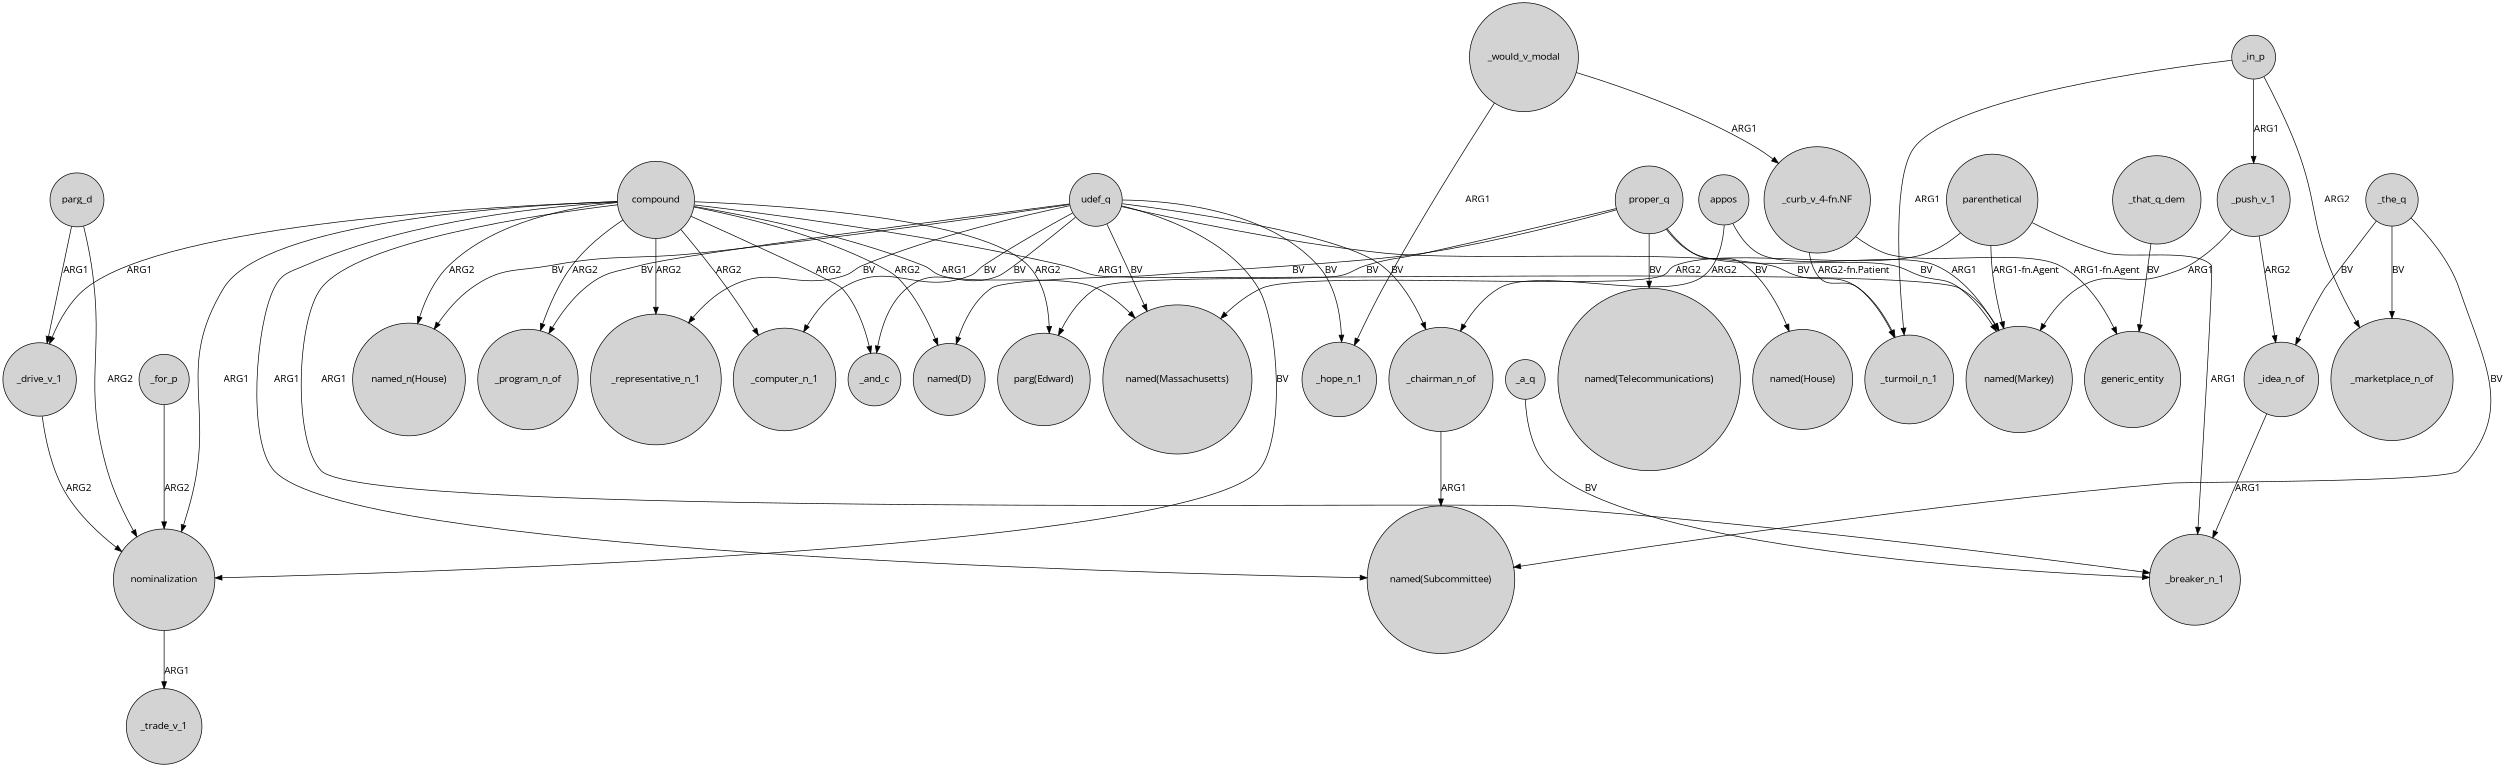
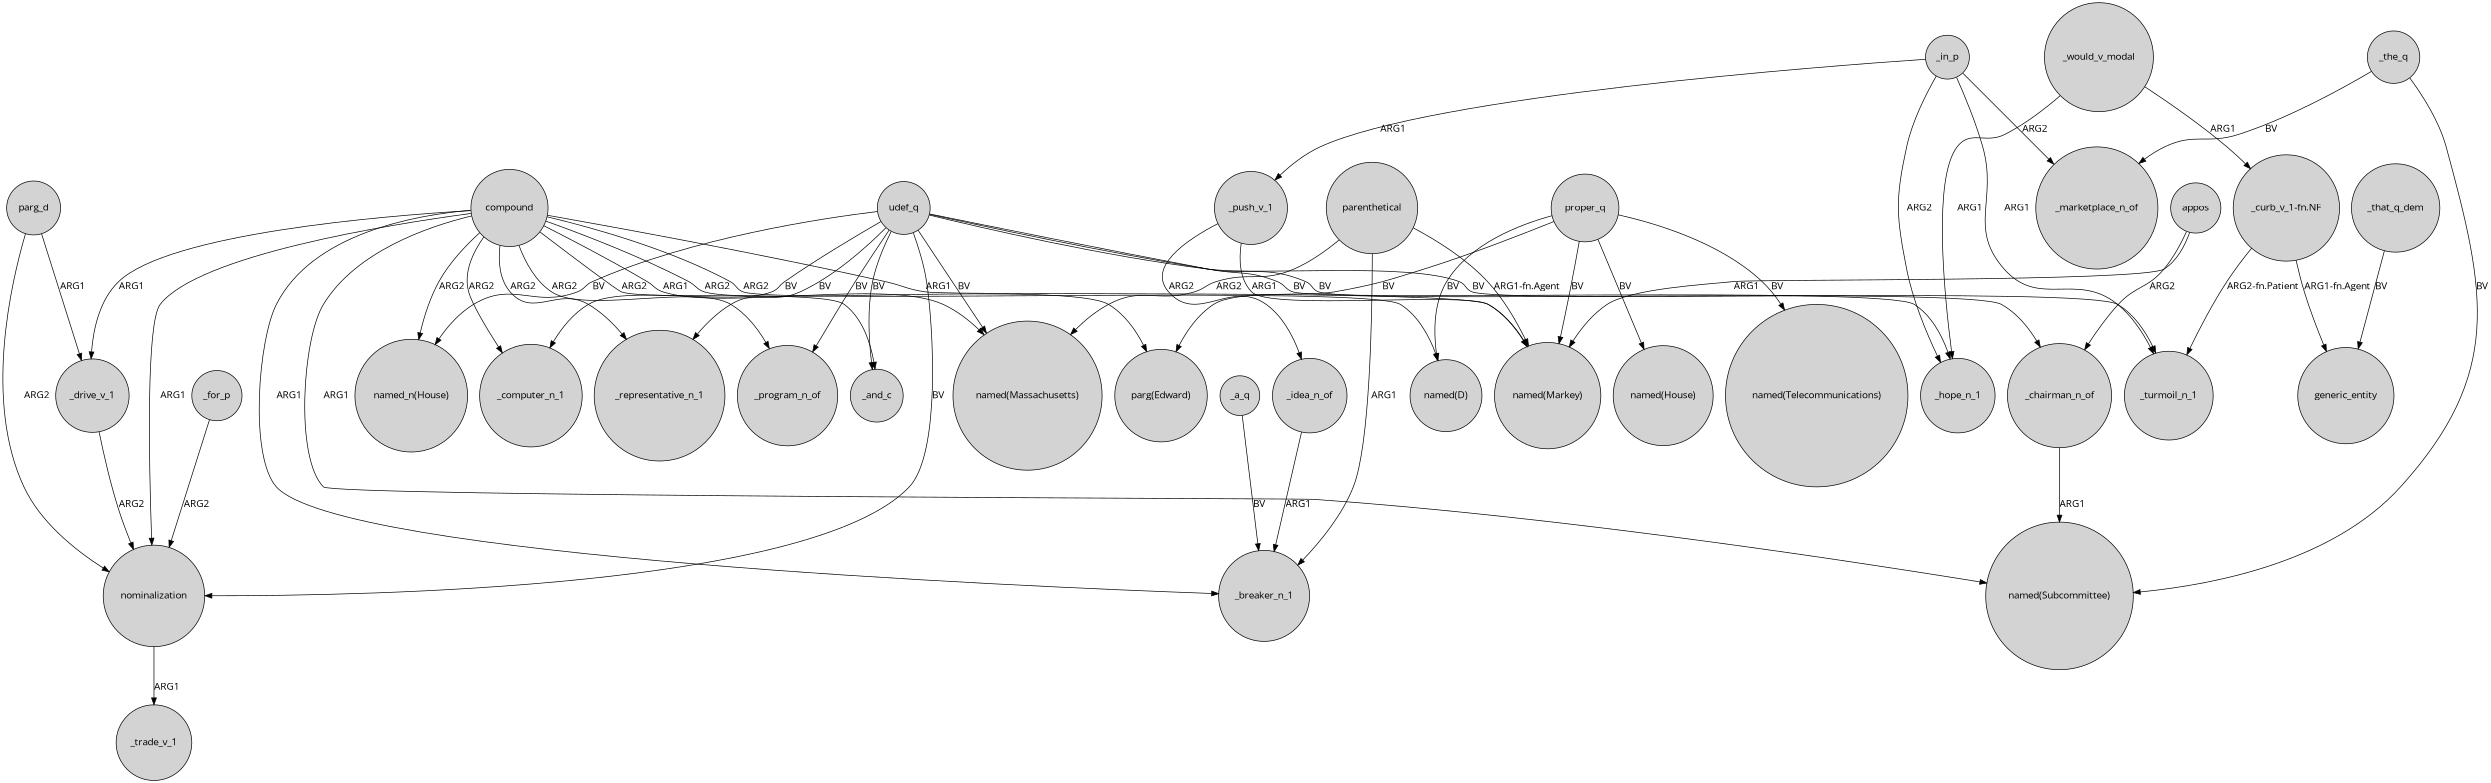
(1817, 200) -> (2286, 208)
none -> (1899, 216)
(2338, 271) -> none
